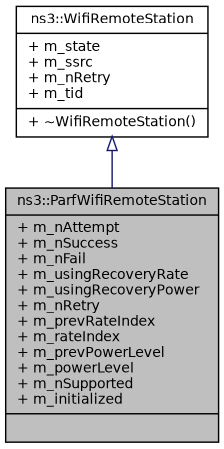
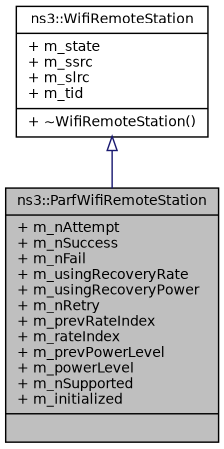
(70, 78) -> (59, 78)
